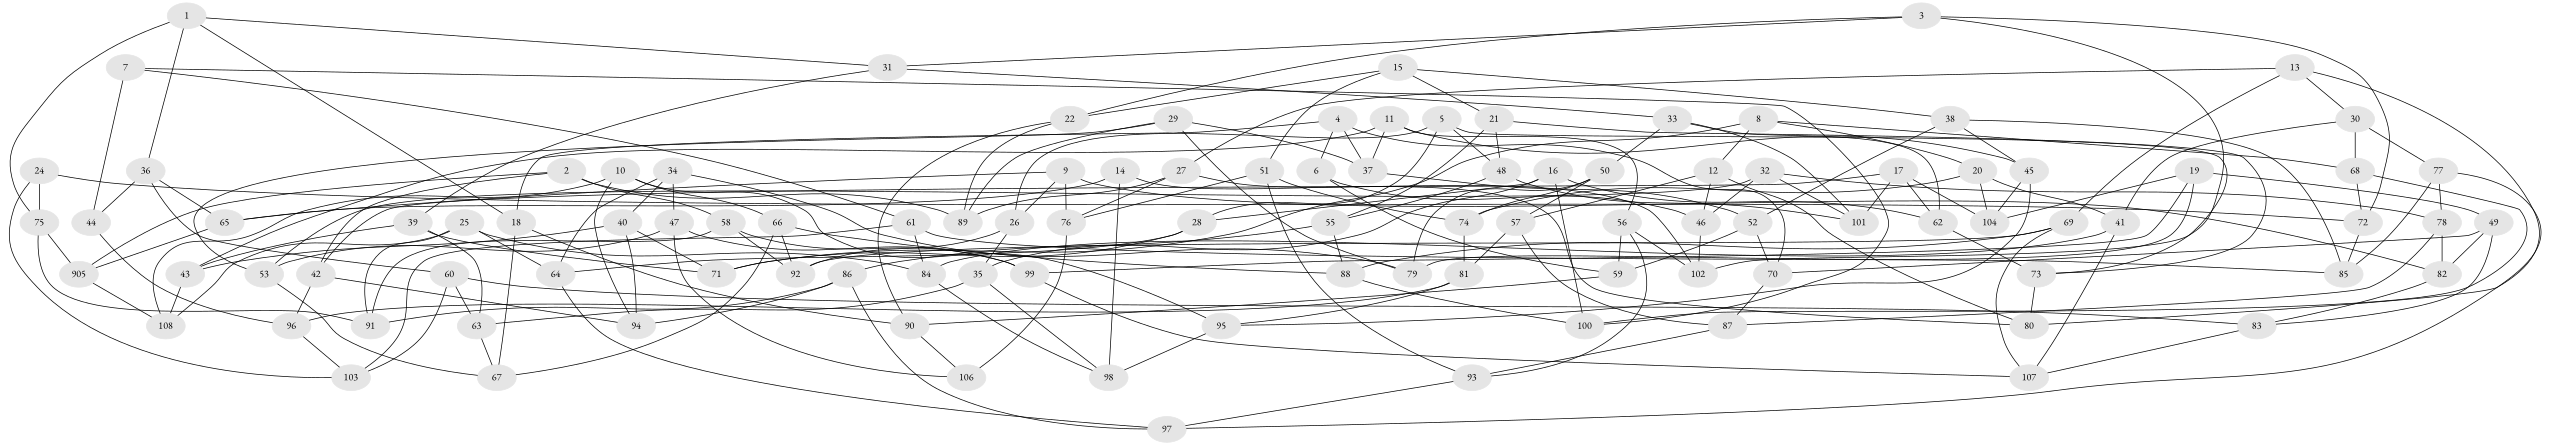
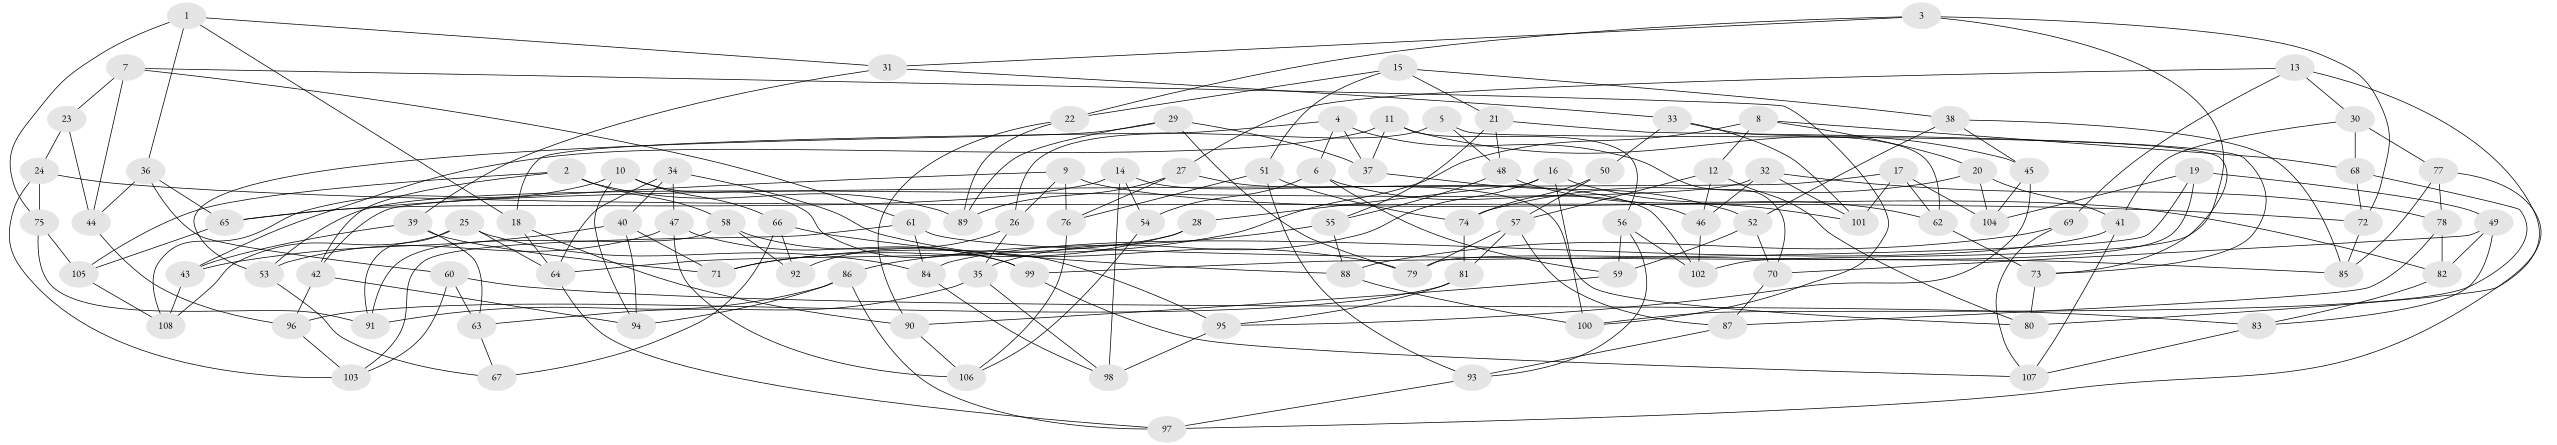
none -> (67, 119)
(1397, 181) -> none
(1435, 213) -> (1477, 242)
none -> (1145, 223)
(1741, 242) -> none
(79, 274) -> (79, 274)
(508, 300) -> (536, 248)
